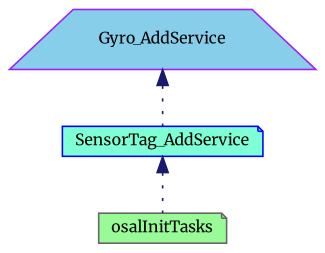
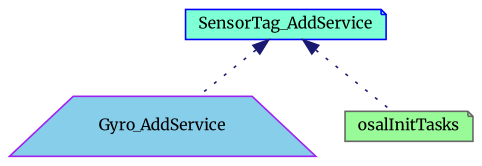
(163, 106) -> (227, 73)
